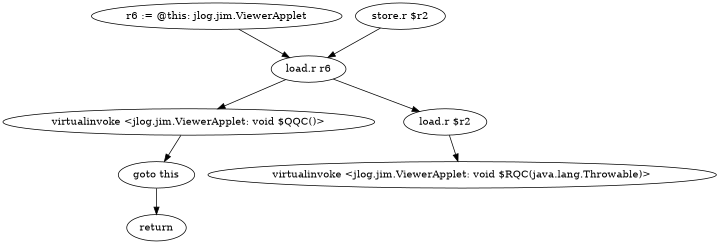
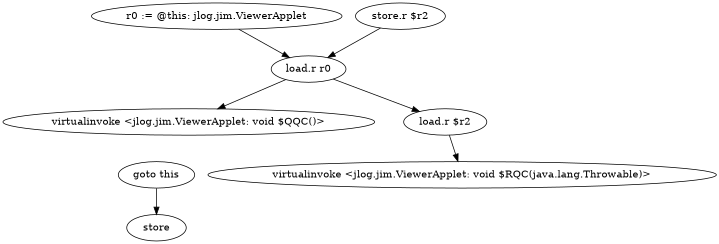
(217, 16) -> (217, 16)
(309, 69) -> (309, 69)
(175, 145) -> none
(156, 228) -> (156, 228)
